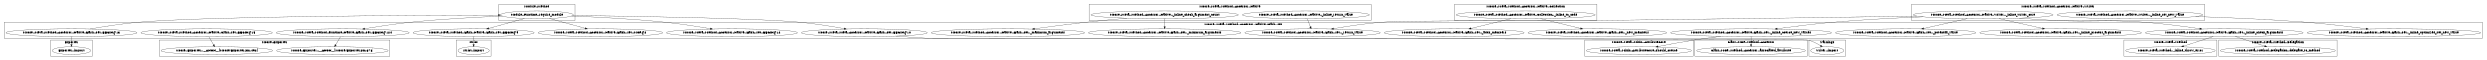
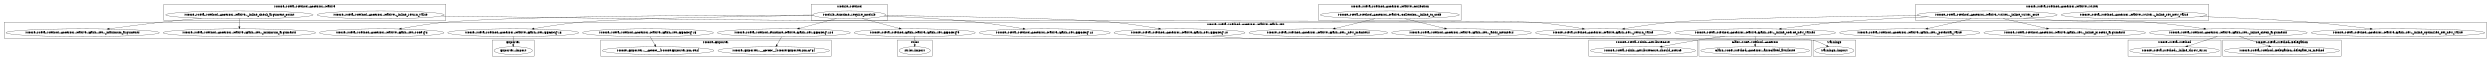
(294, 17) -> (680, 18)
(207, 33) -> (648, 33)
(864, 33) -> (1180, 33)
(1827, 51) -> (1834, 51)
